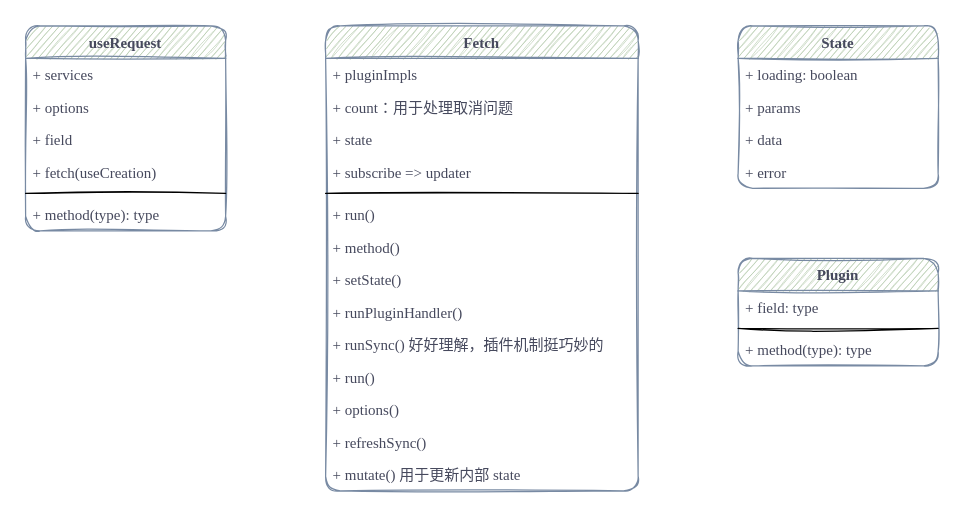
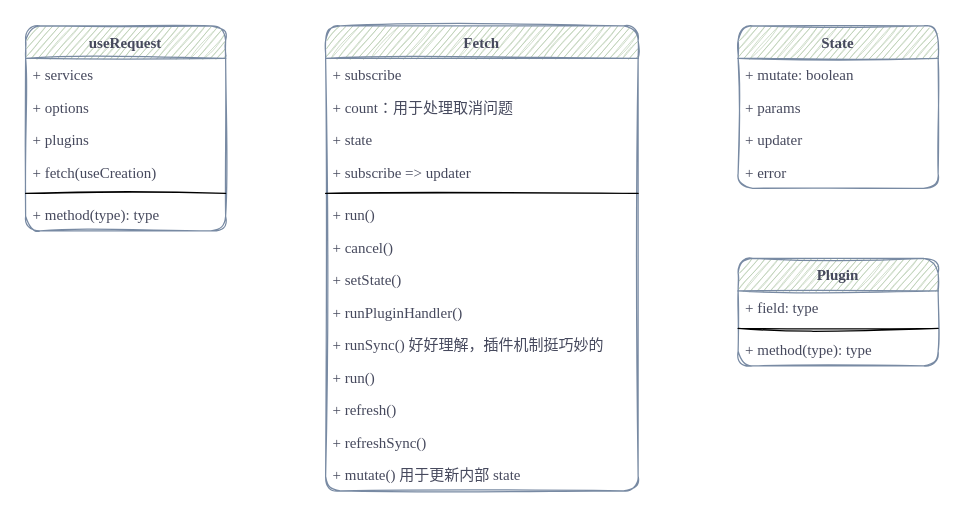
(381, 75) -> (377, 75)
(809, 75) -> (809, 75)
(56, 140) -> (64, 140)
(768, 140) -> (781, 140)
(373, 248) -> (371, 248)
(377, 410) -> (379, 410)
